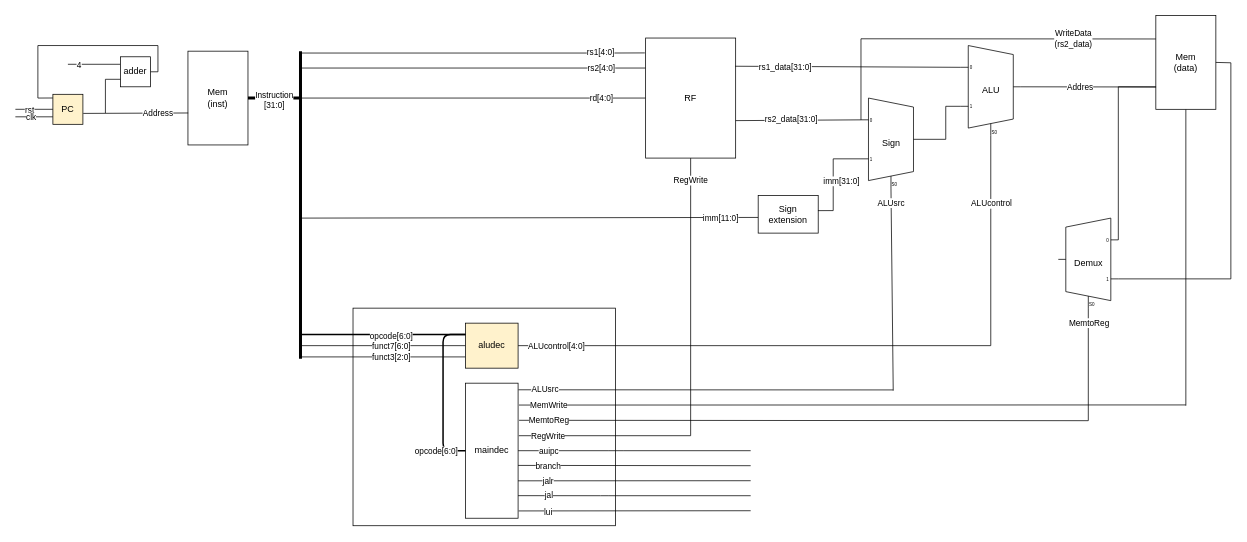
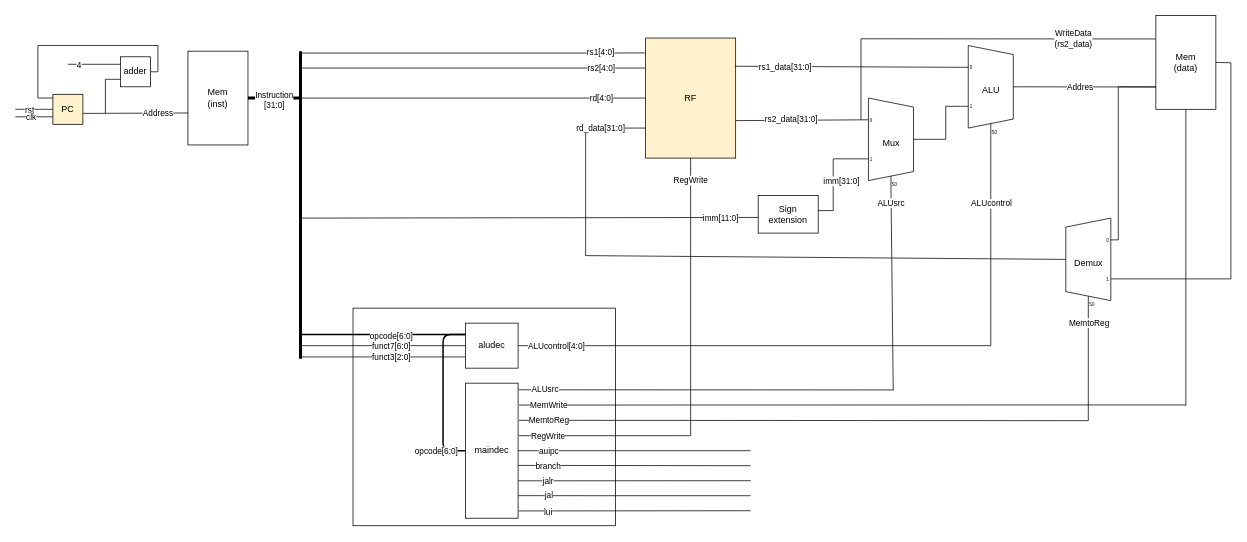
(690, 98) -> (690, 98)
(871, 120) -> (871, 120)
none -> (585, 190)
(492, 345) -> (492, 345)
